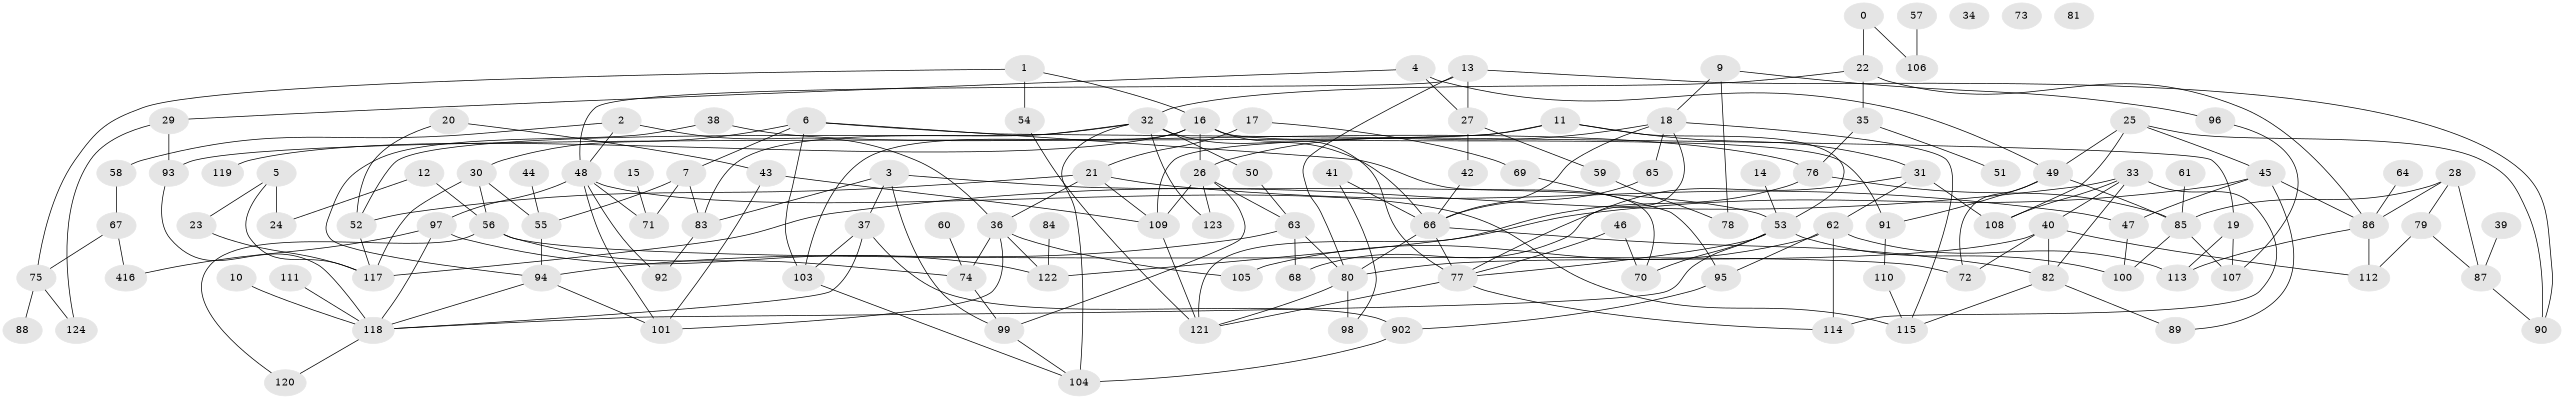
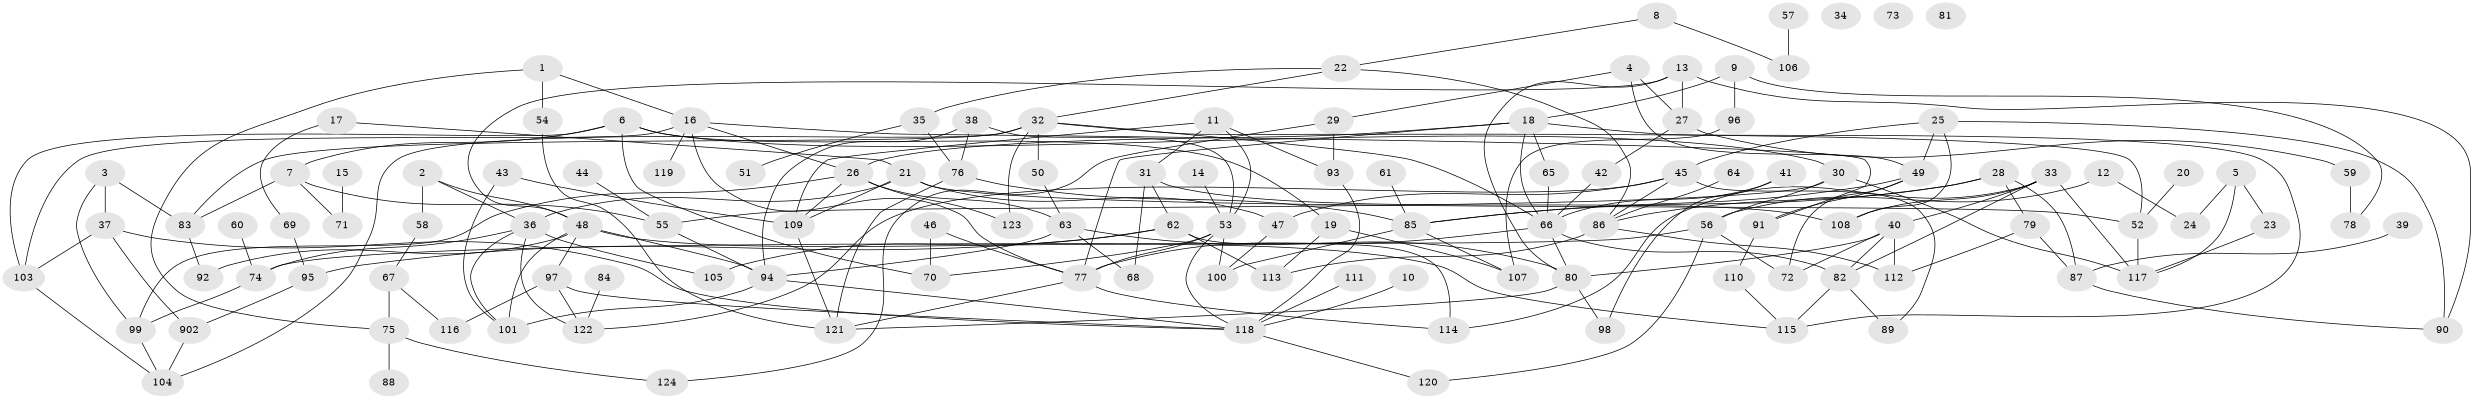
(1864, 16) -> (1657, 16)
(665, 152) -> none
(1424, 189) -> (1136, 138)
(623, 205) -> (689, 251)
(126, 278) -> (450, 330)
